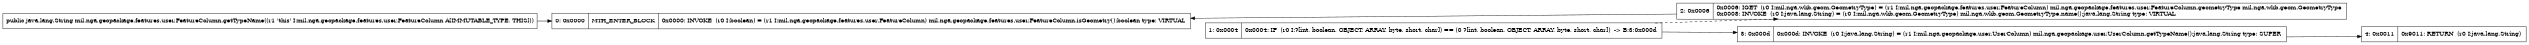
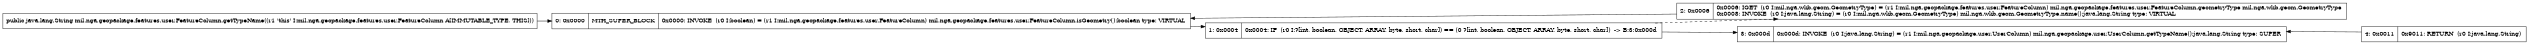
(623, 21) -> (623, 21)
none -> (1196, 27)
(2322, 37) -> (2326, 32)
